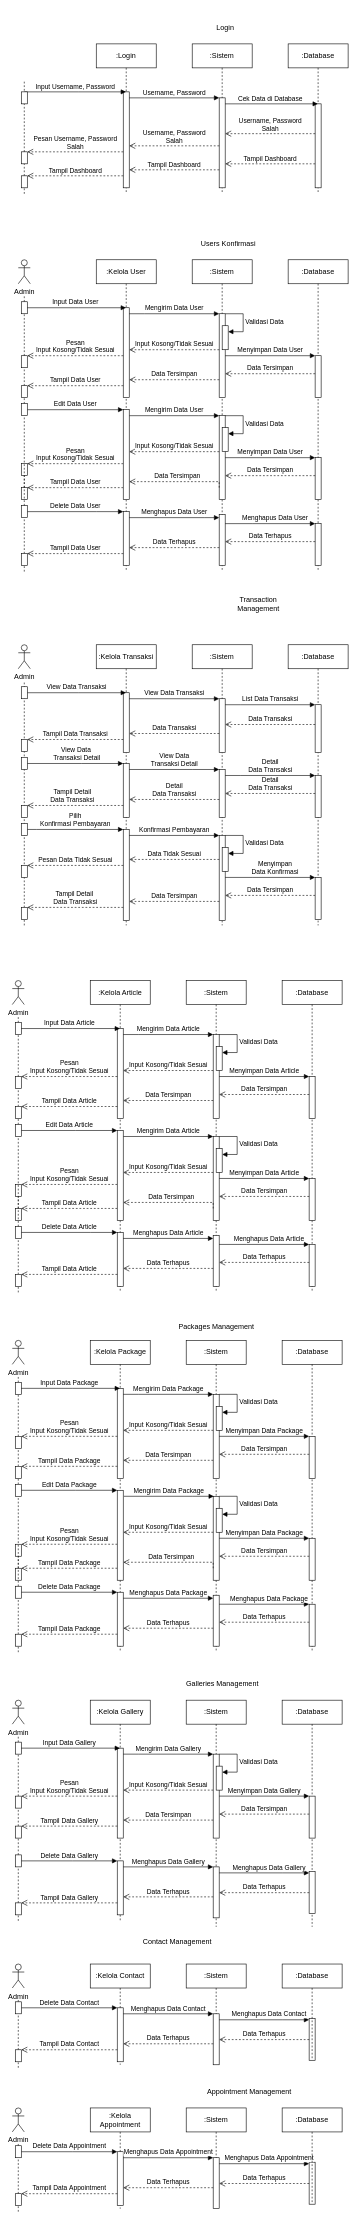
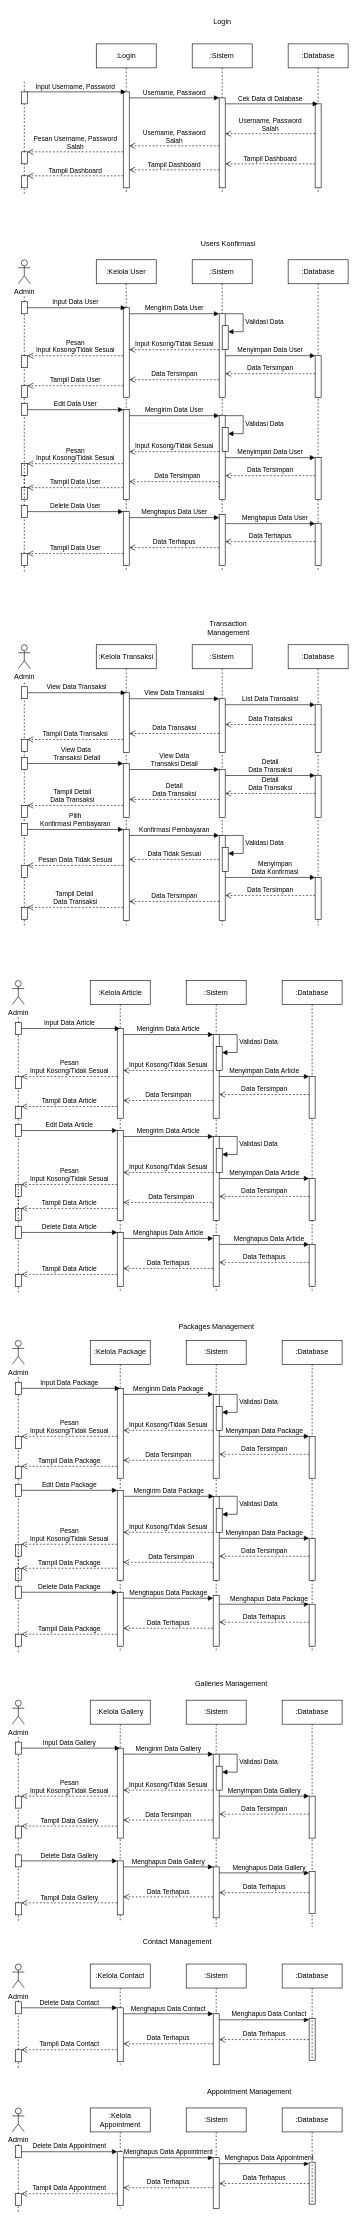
(225, 27) -> (222, 21)
(258, 605) -> (228, 629)
(222, 1685) -> (231, 1685)
